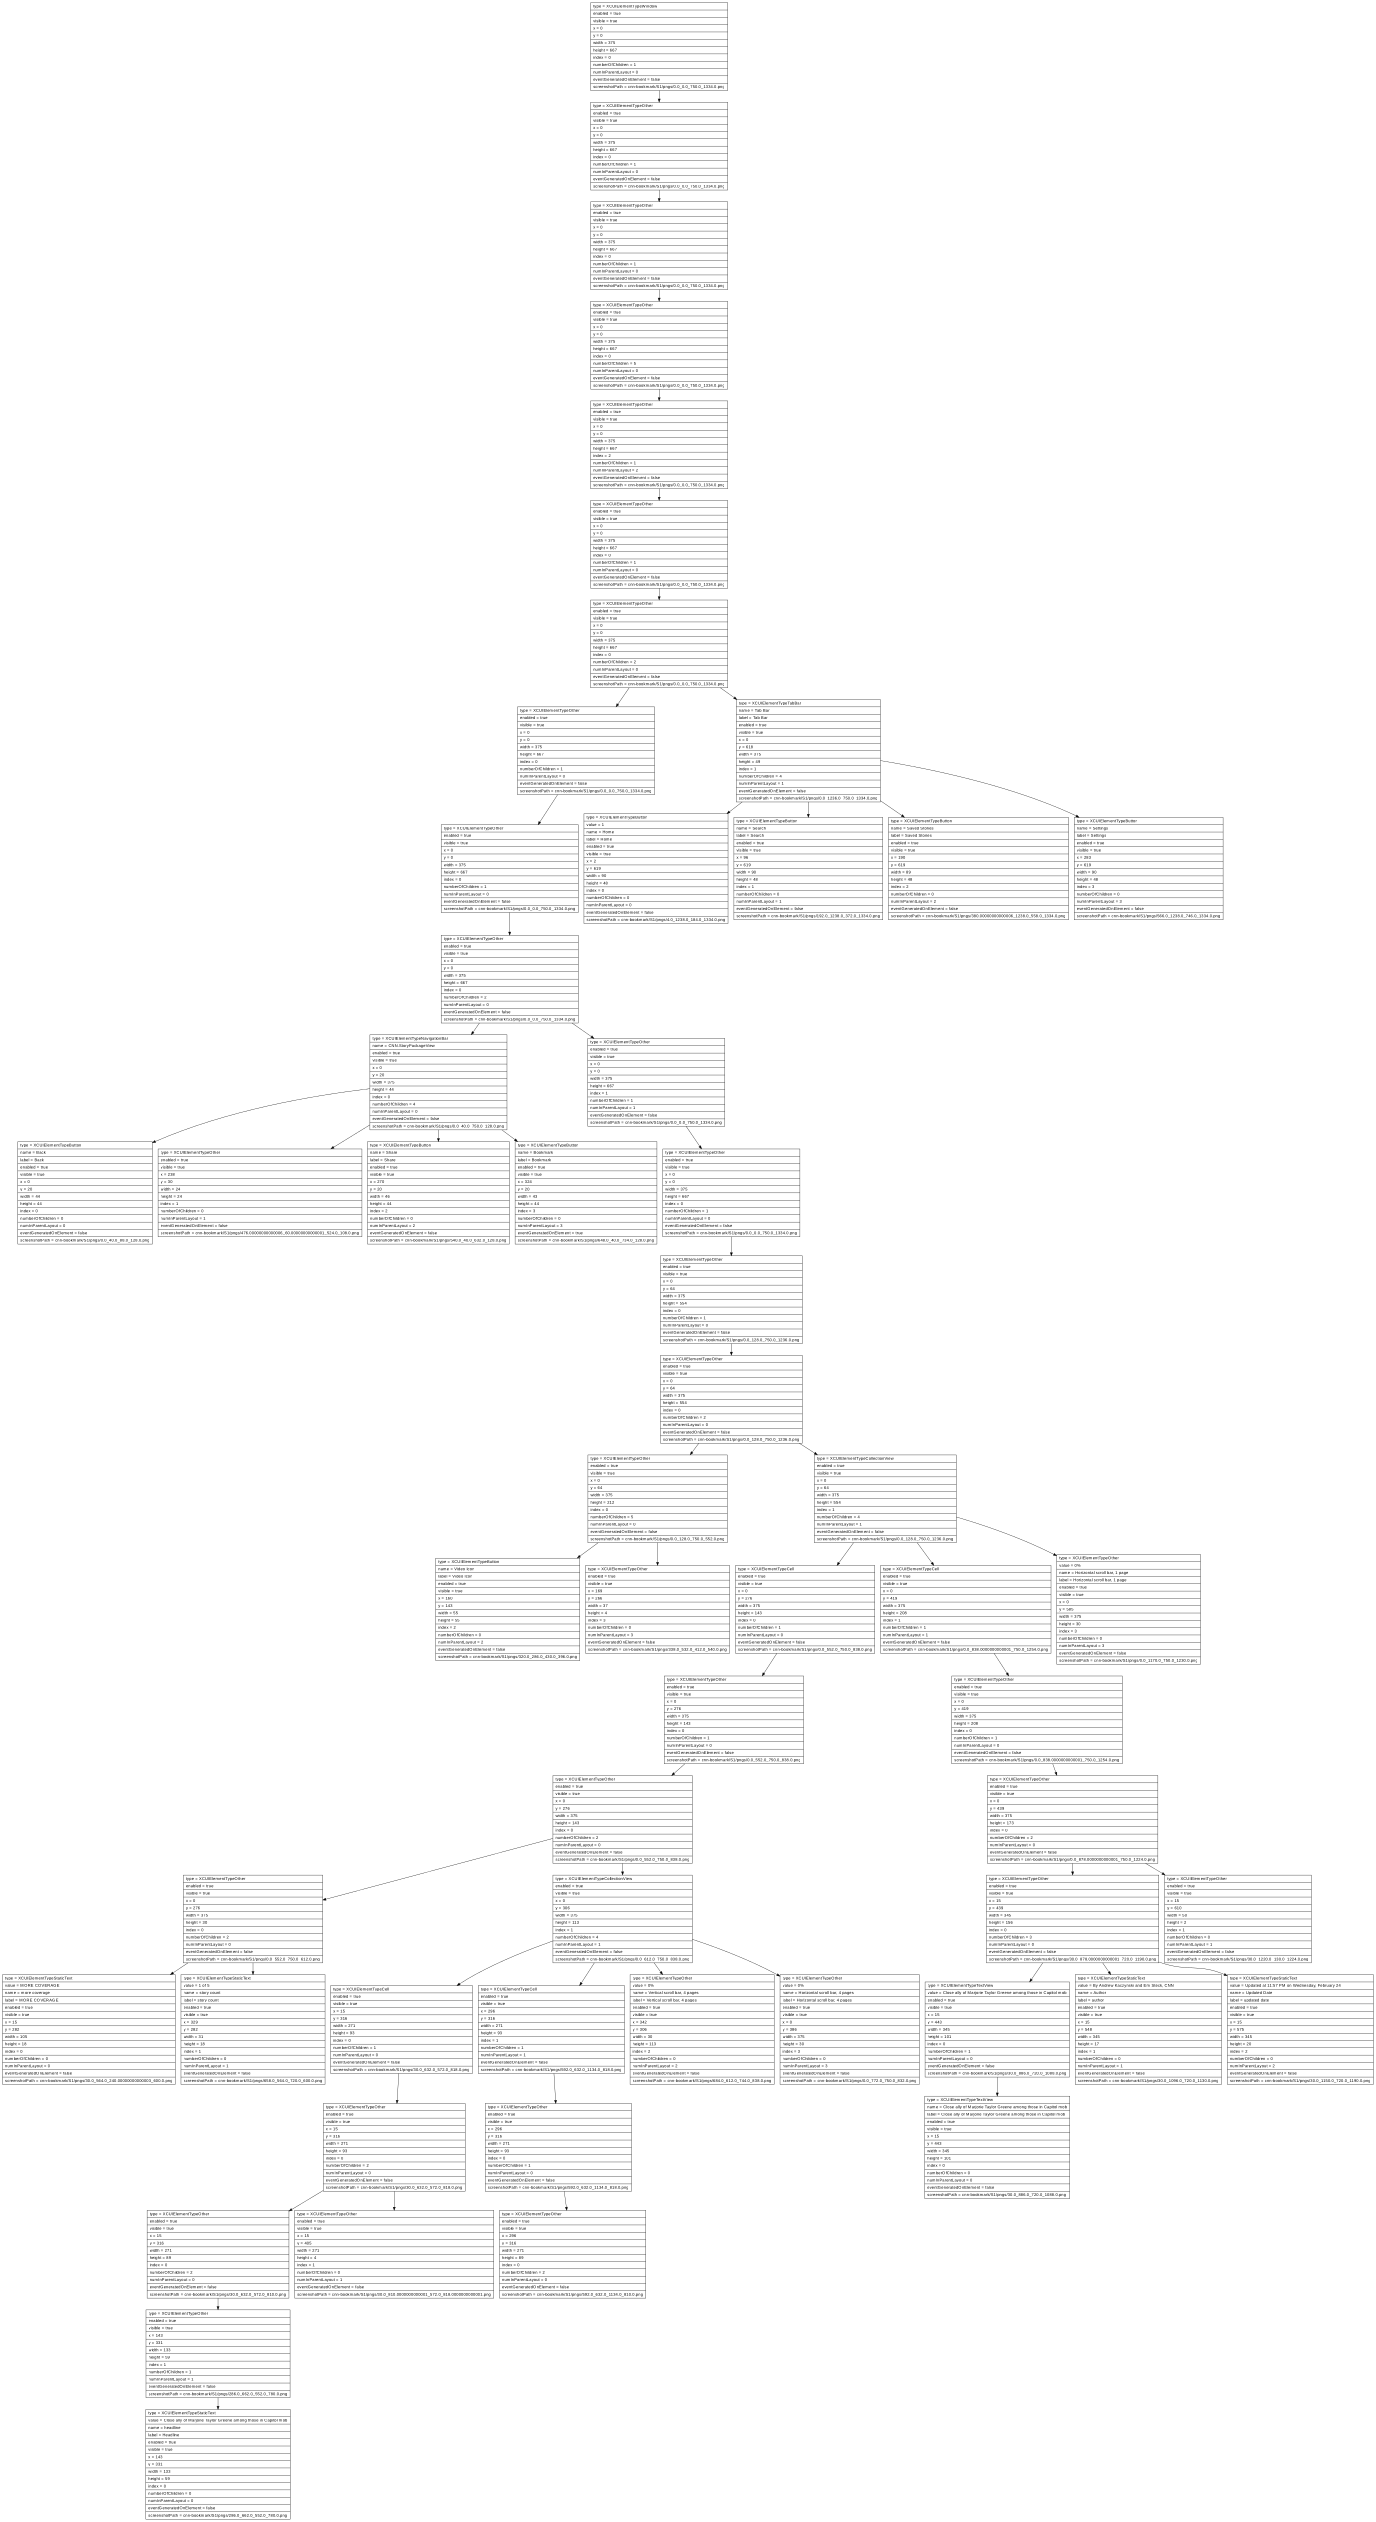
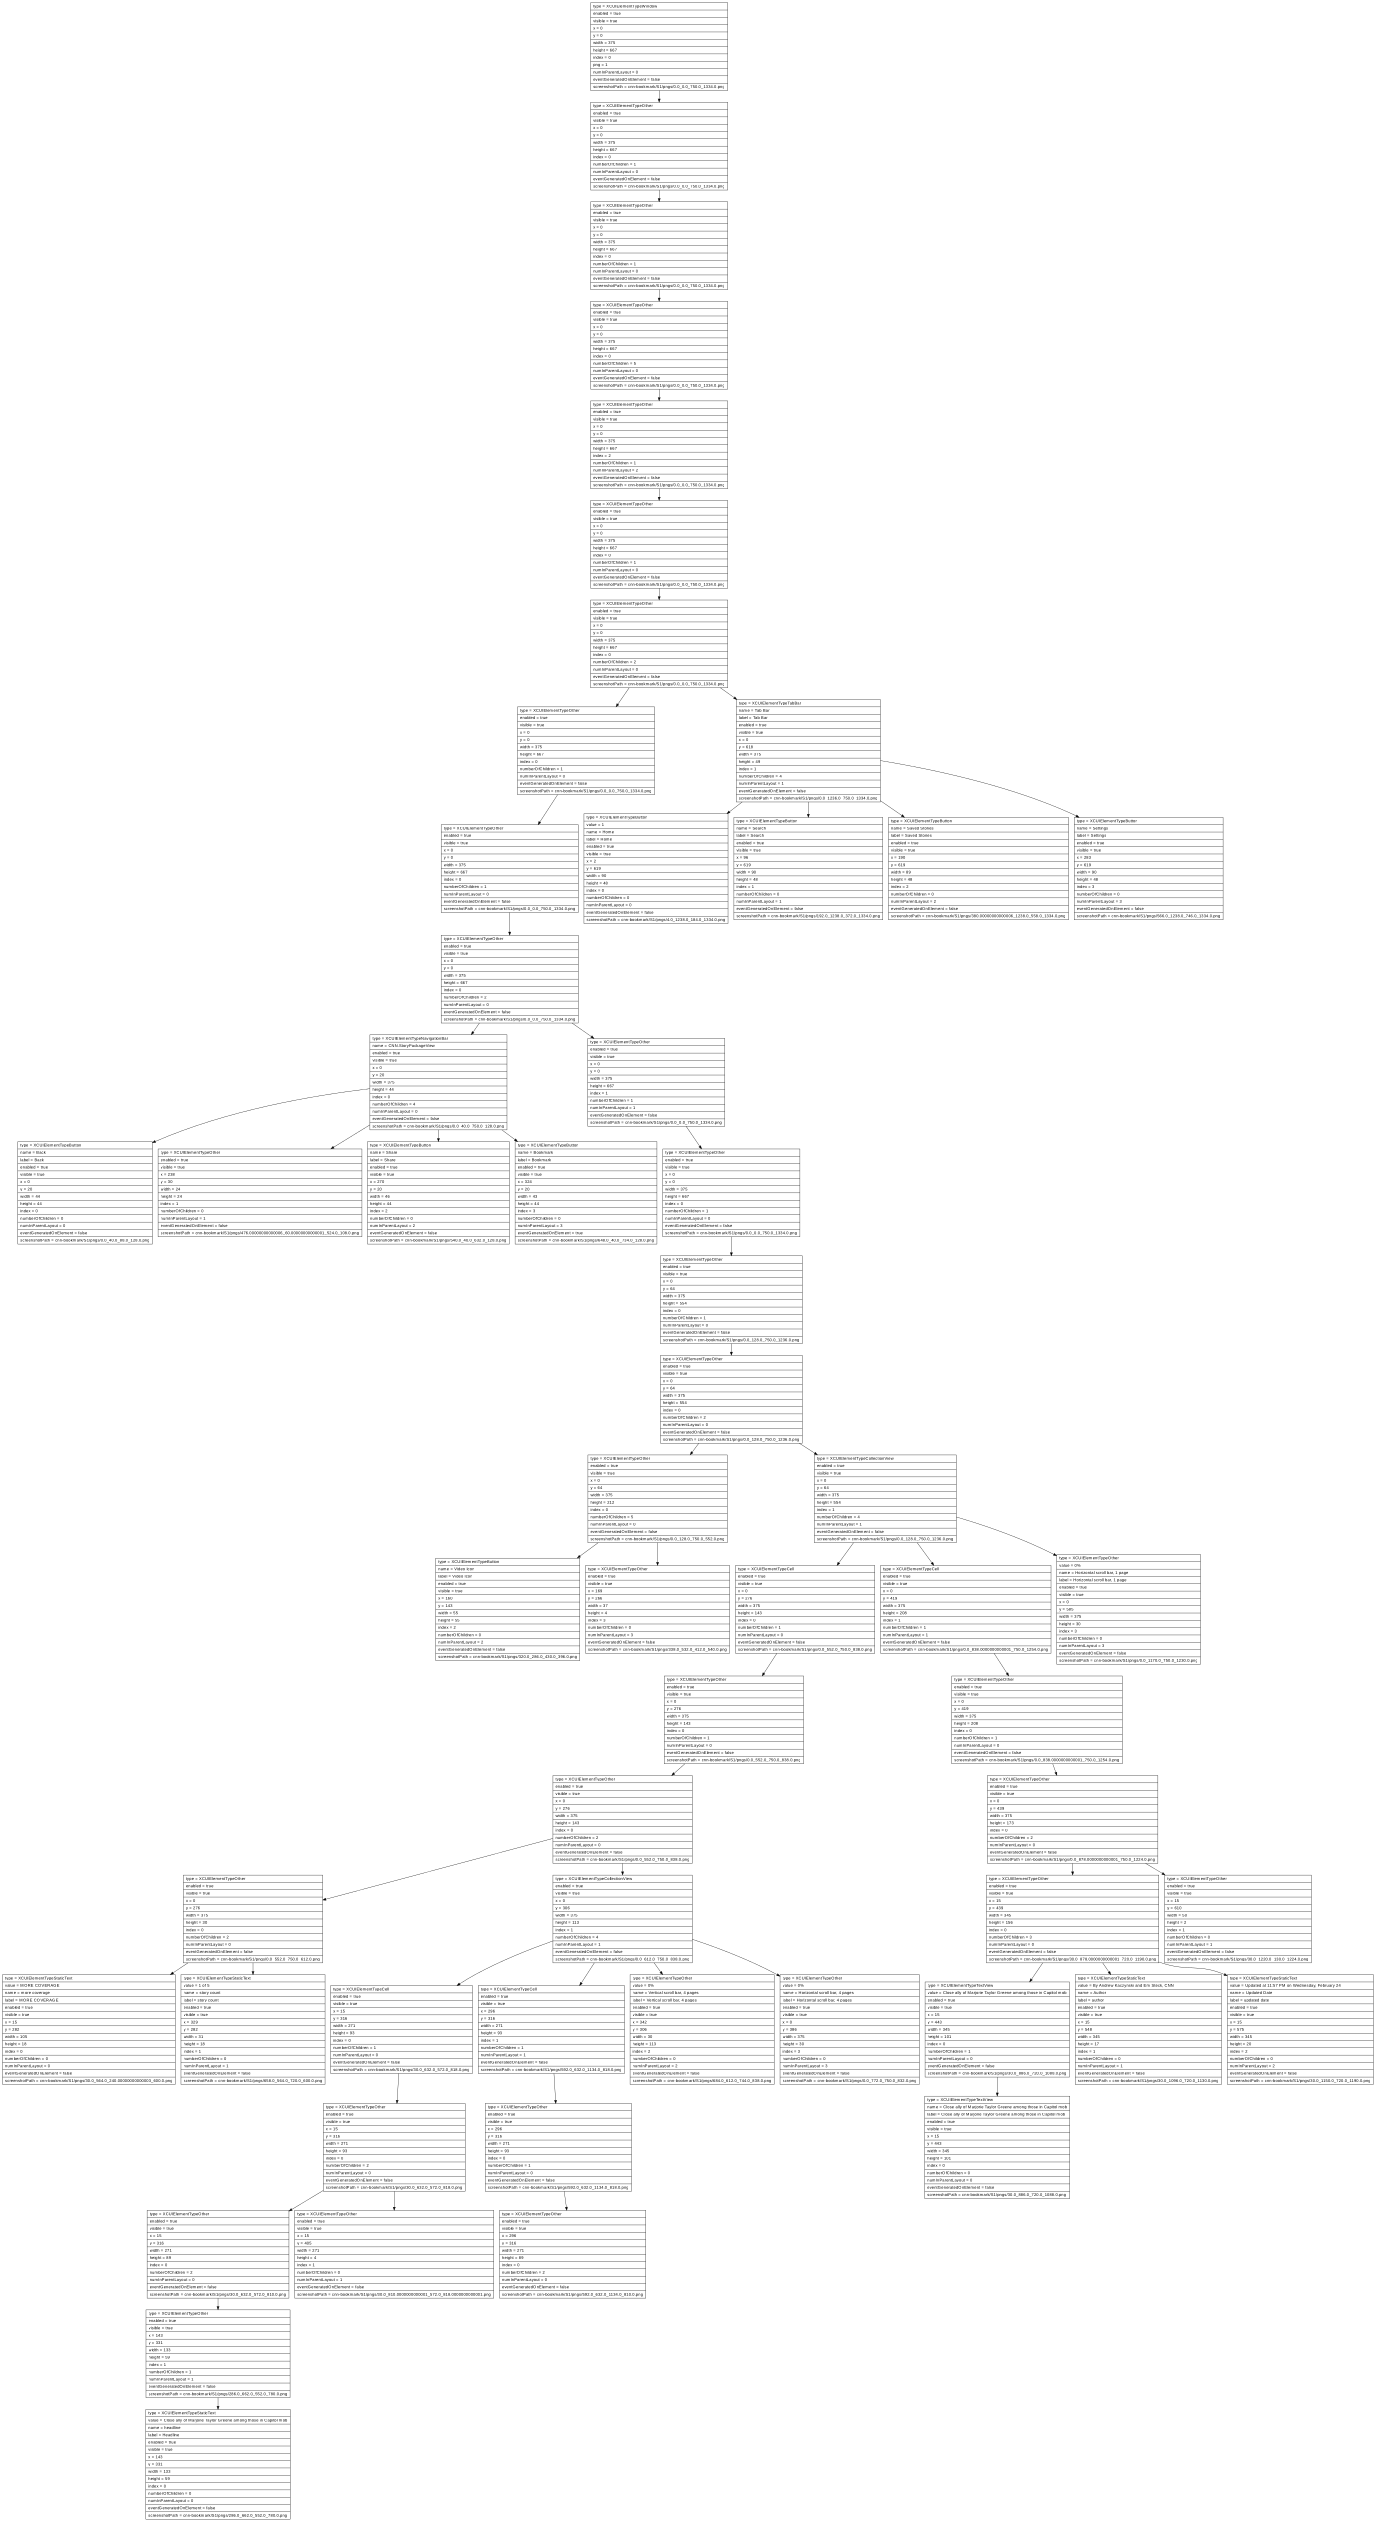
(615, 65) -> (600, 65)
